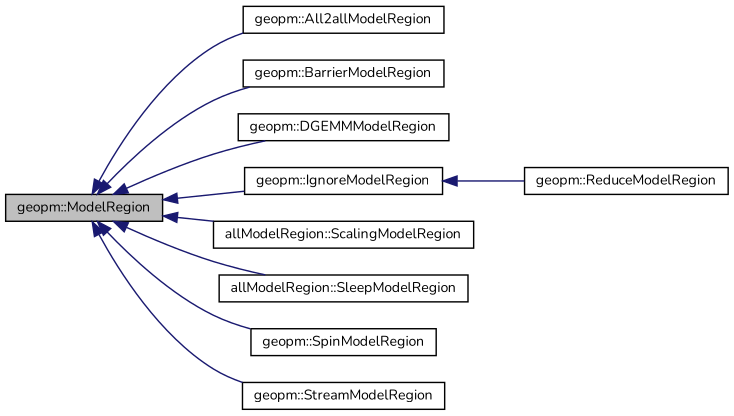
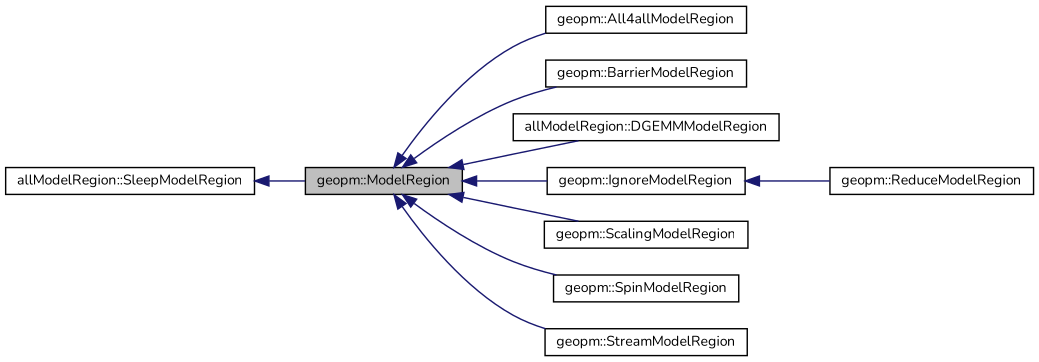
(344, 20) -> (646, 20)
(344, 127) -> (646, 127)
(344, 235) -> (646, 235)
(194, 255) -> (287, 181)
